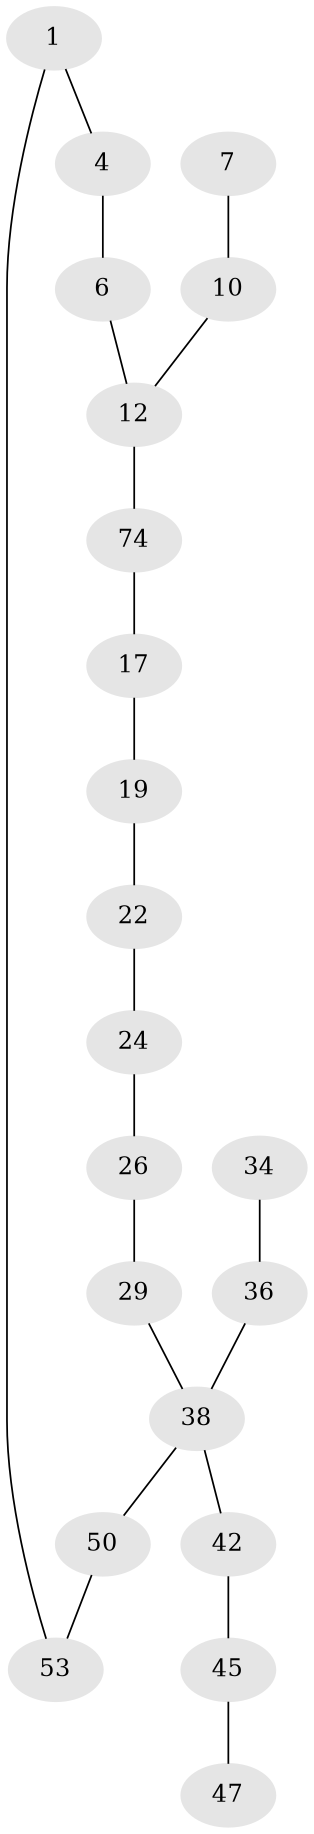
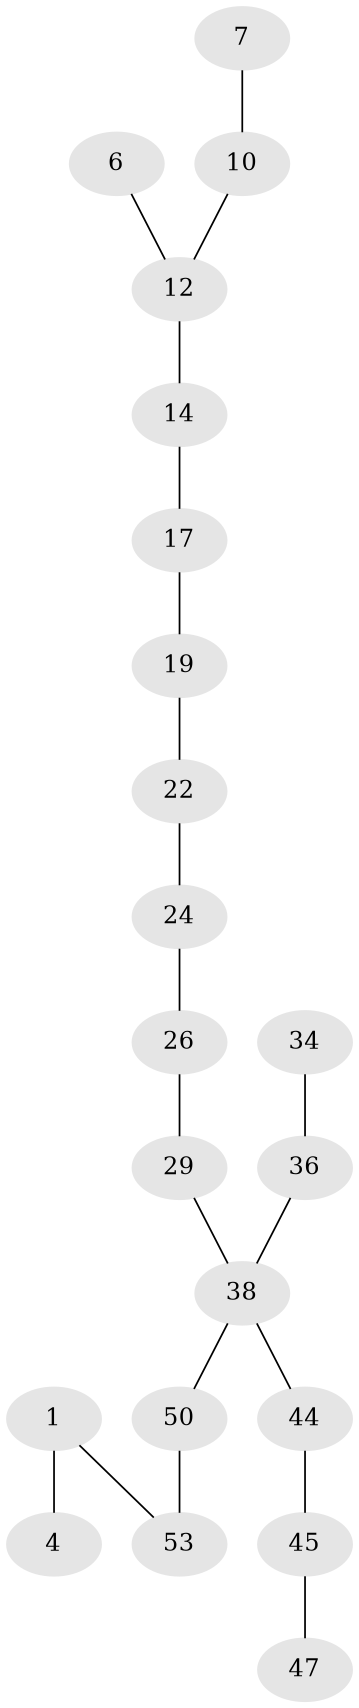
(103, 227) -> none
(134, 540) -> (180, 415)
(228, 1544) -> (305, 1419)
